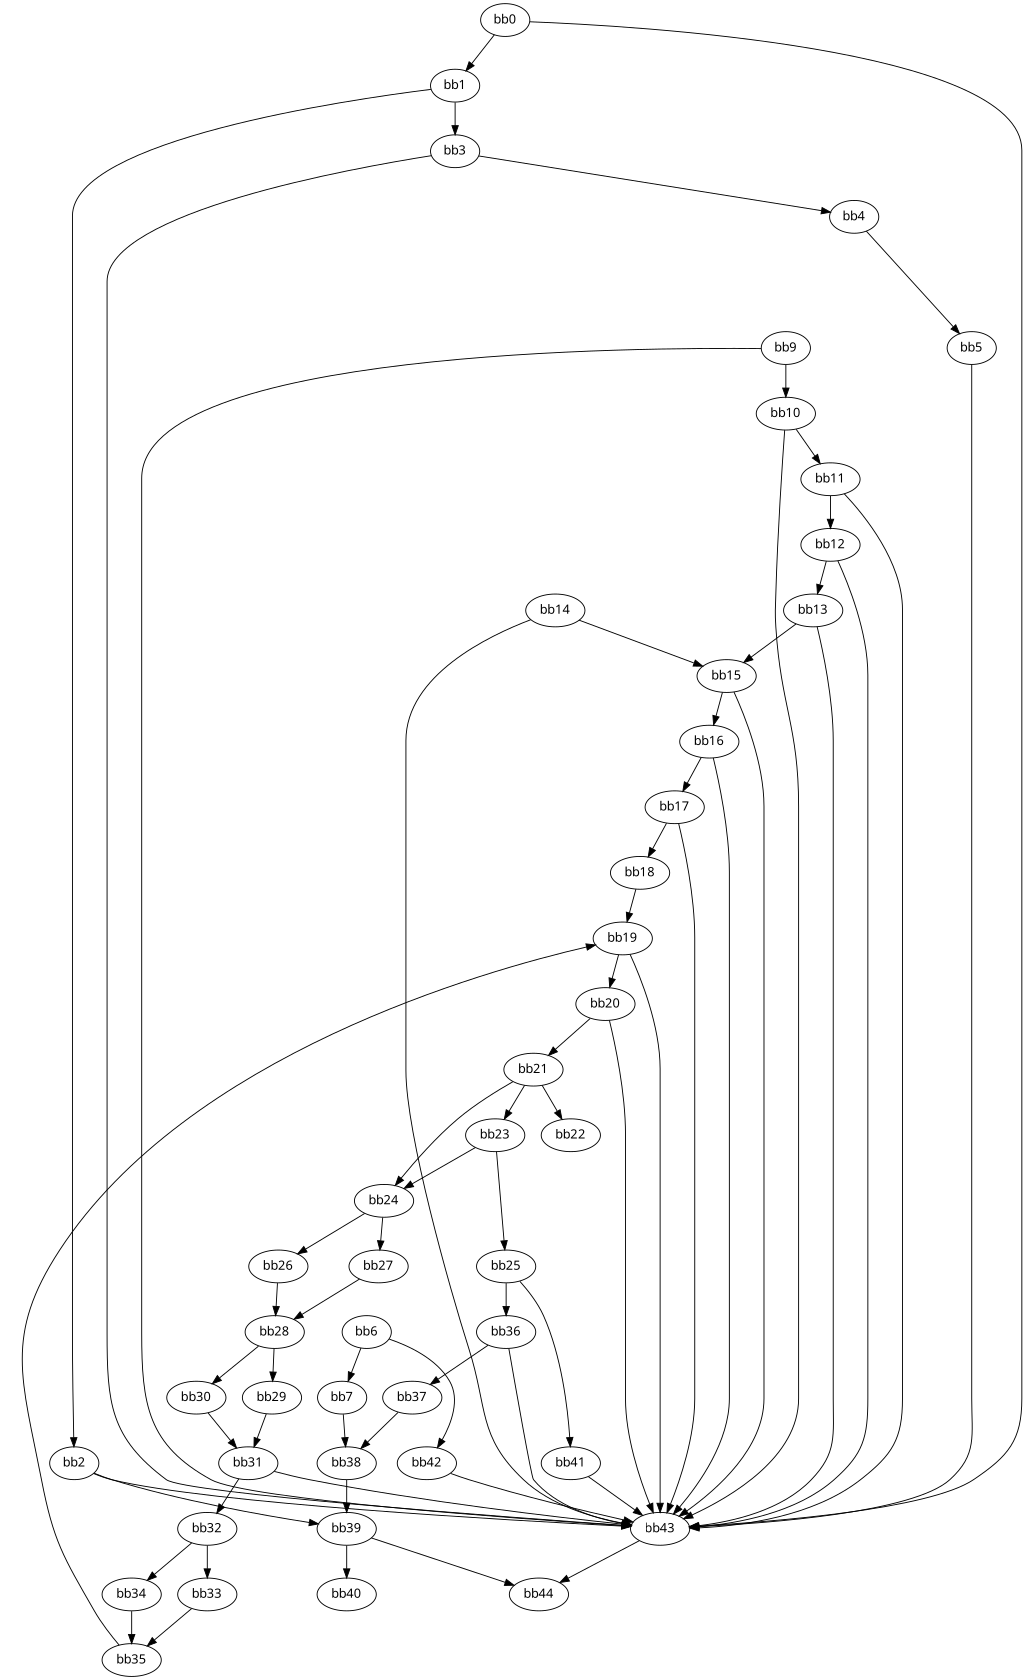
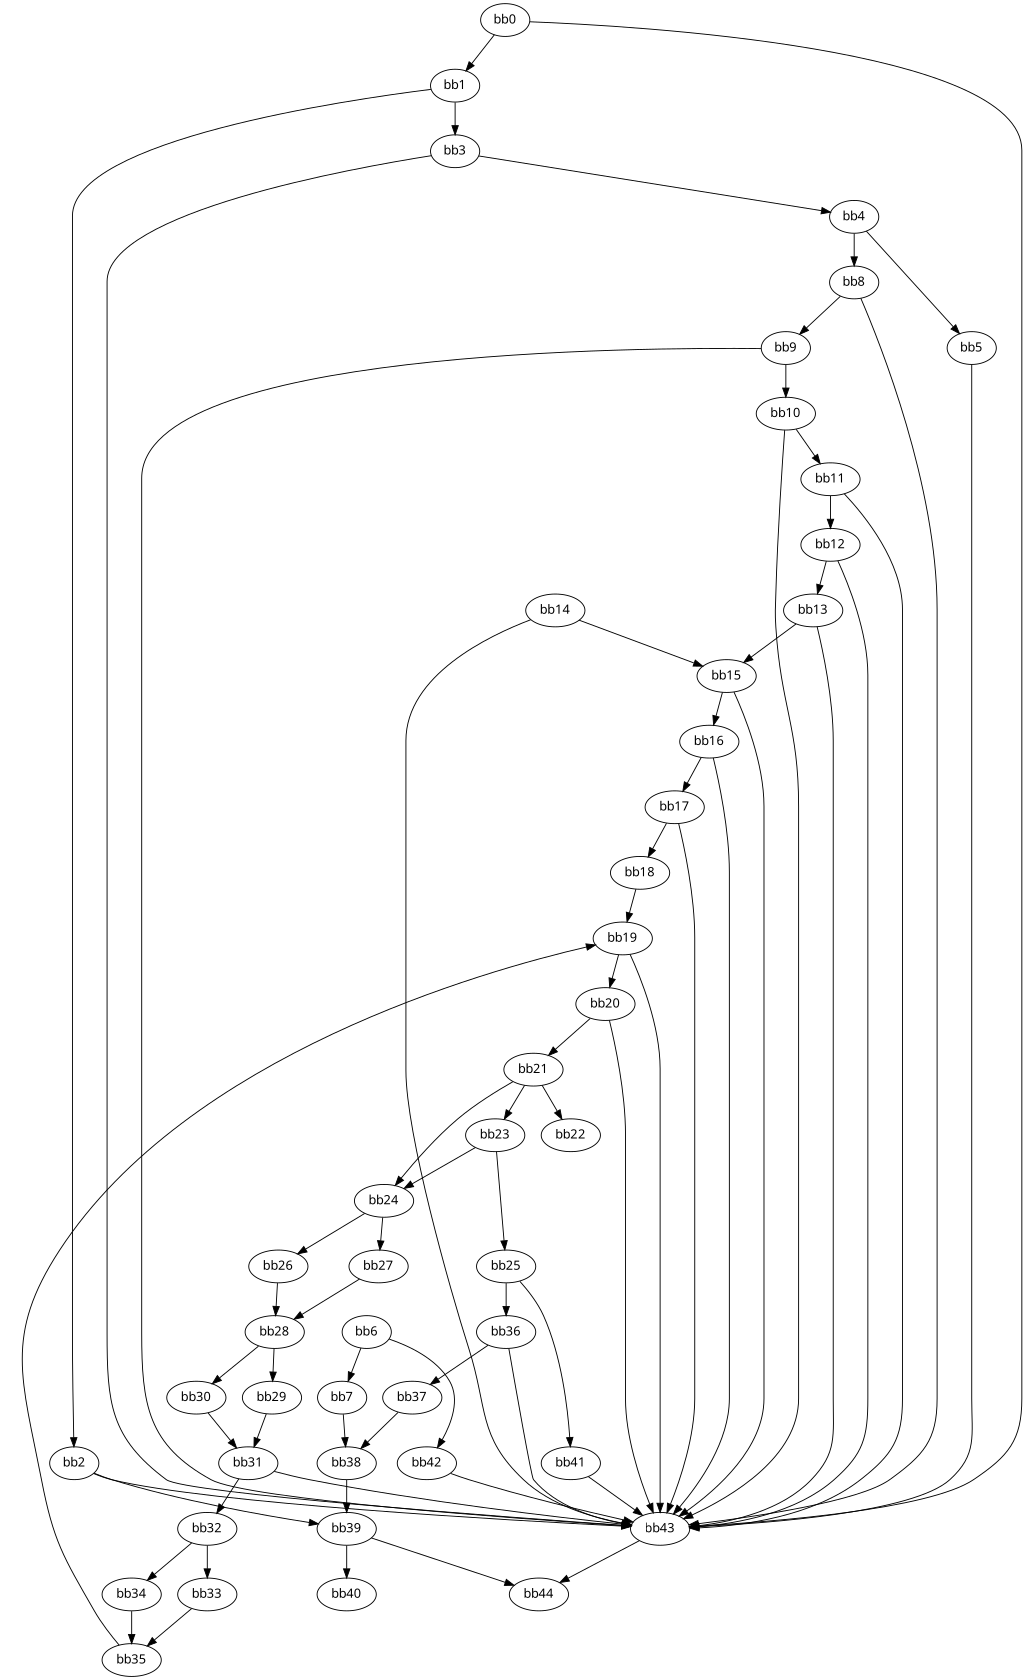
none -> (854, 282)
